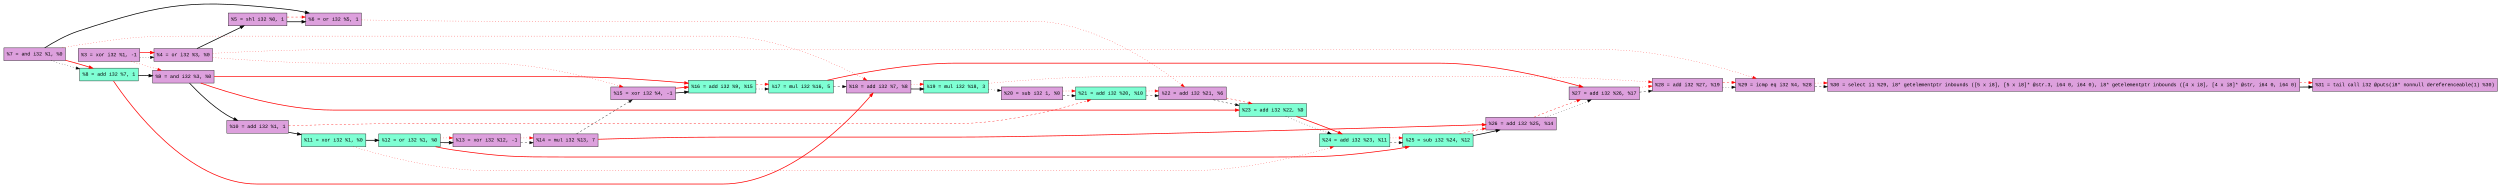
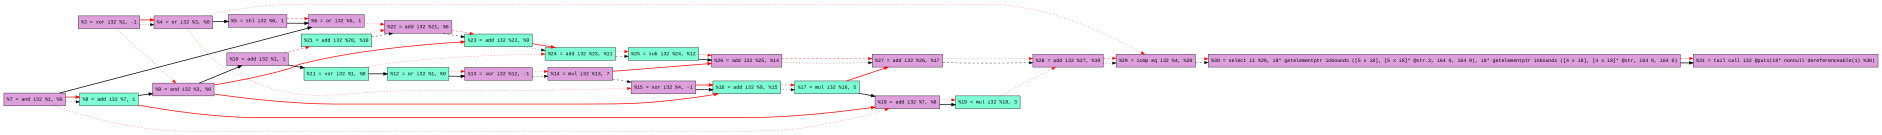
(838, 87) -> (865, 94)
(1032, 93) -> none
(920, 157) -> none
